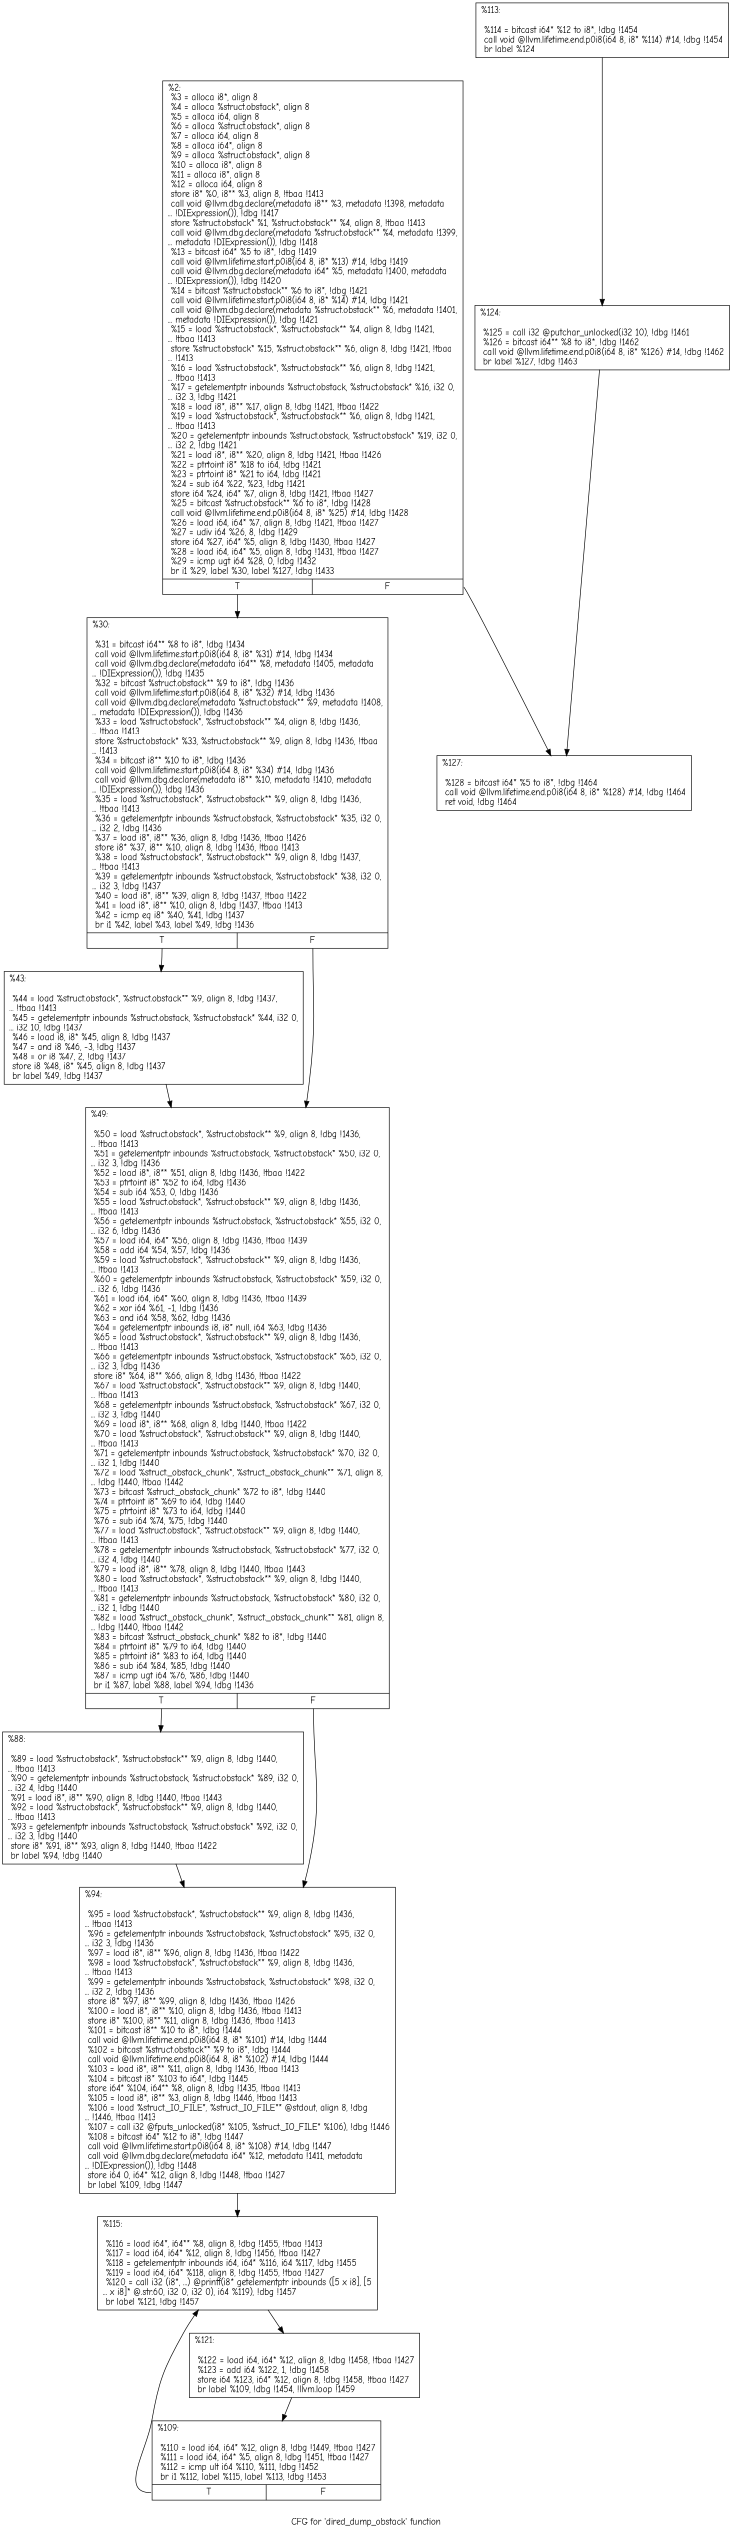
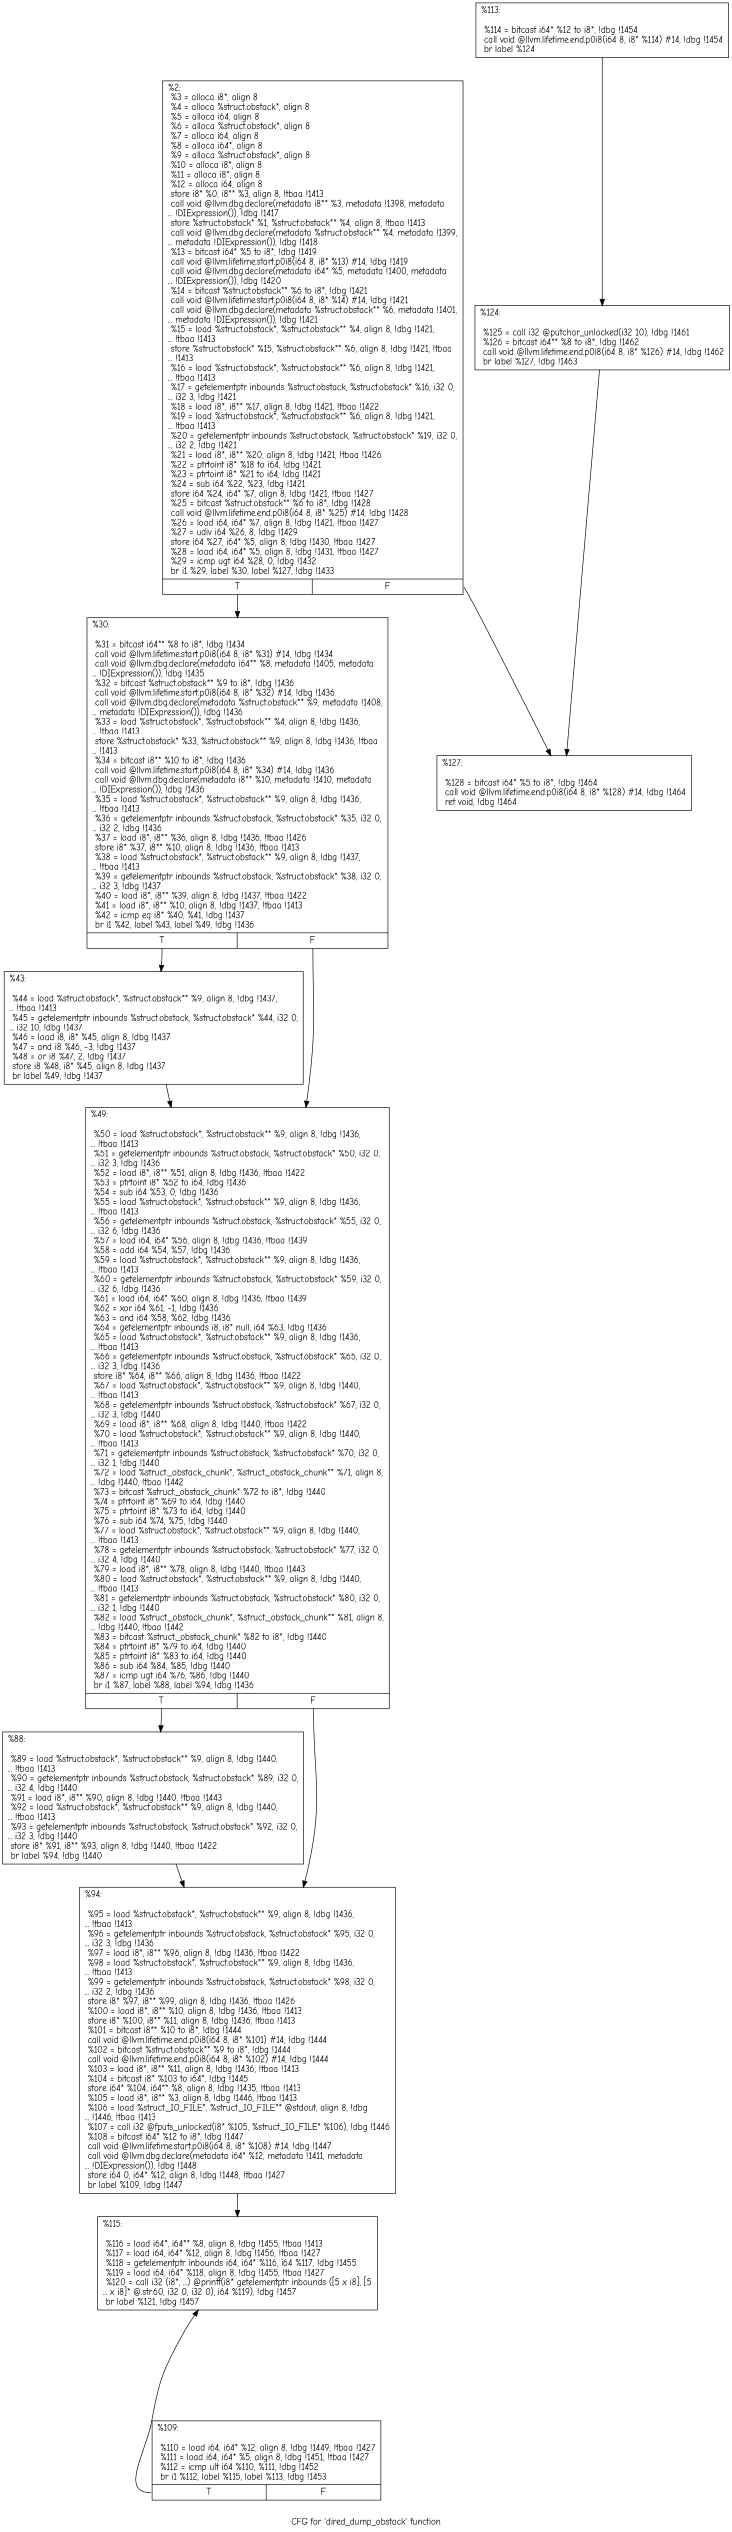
(304, 2365) -> none
